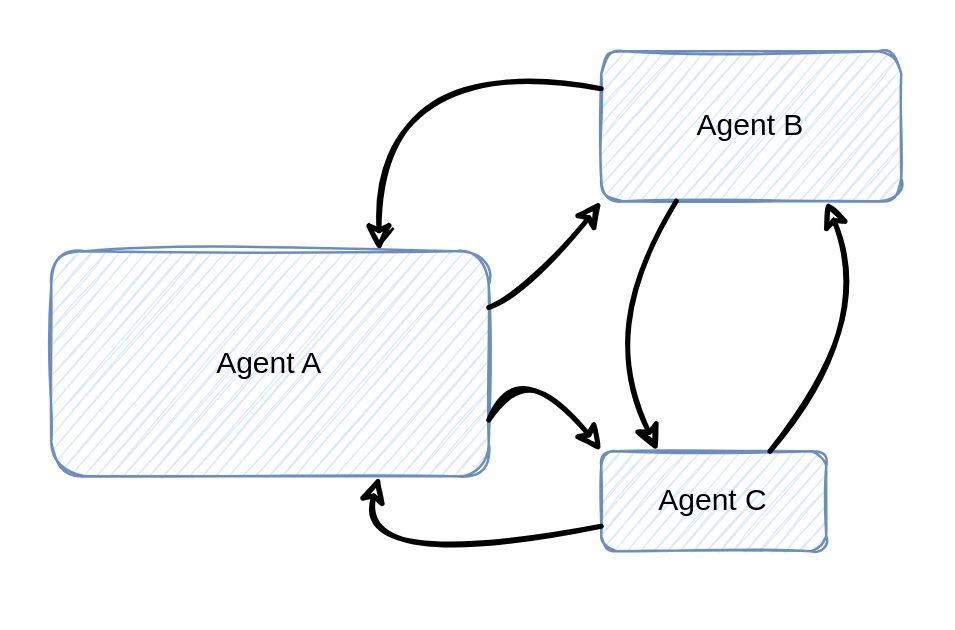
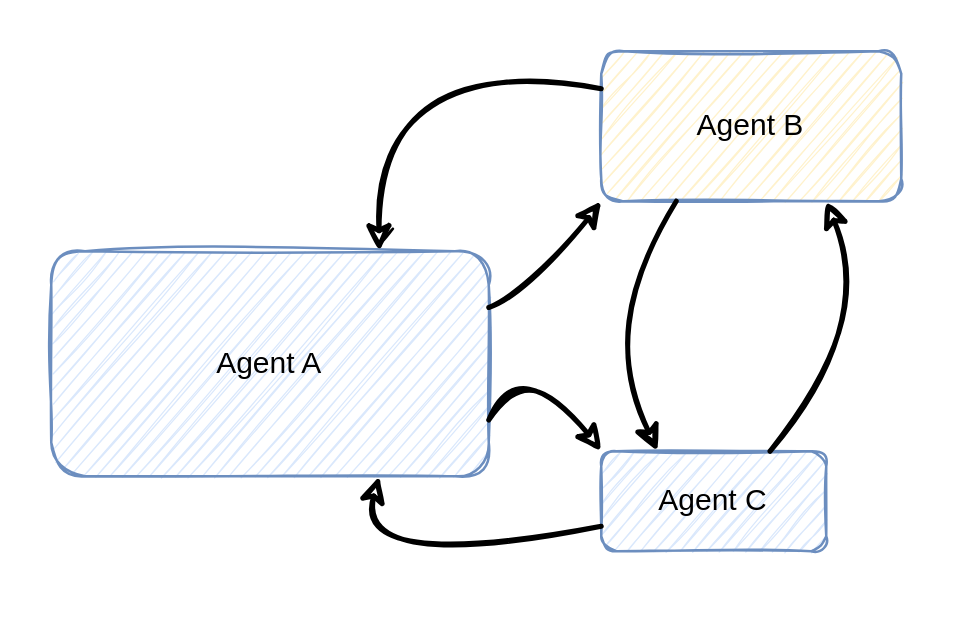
(751, 126) -> (751, 126)
